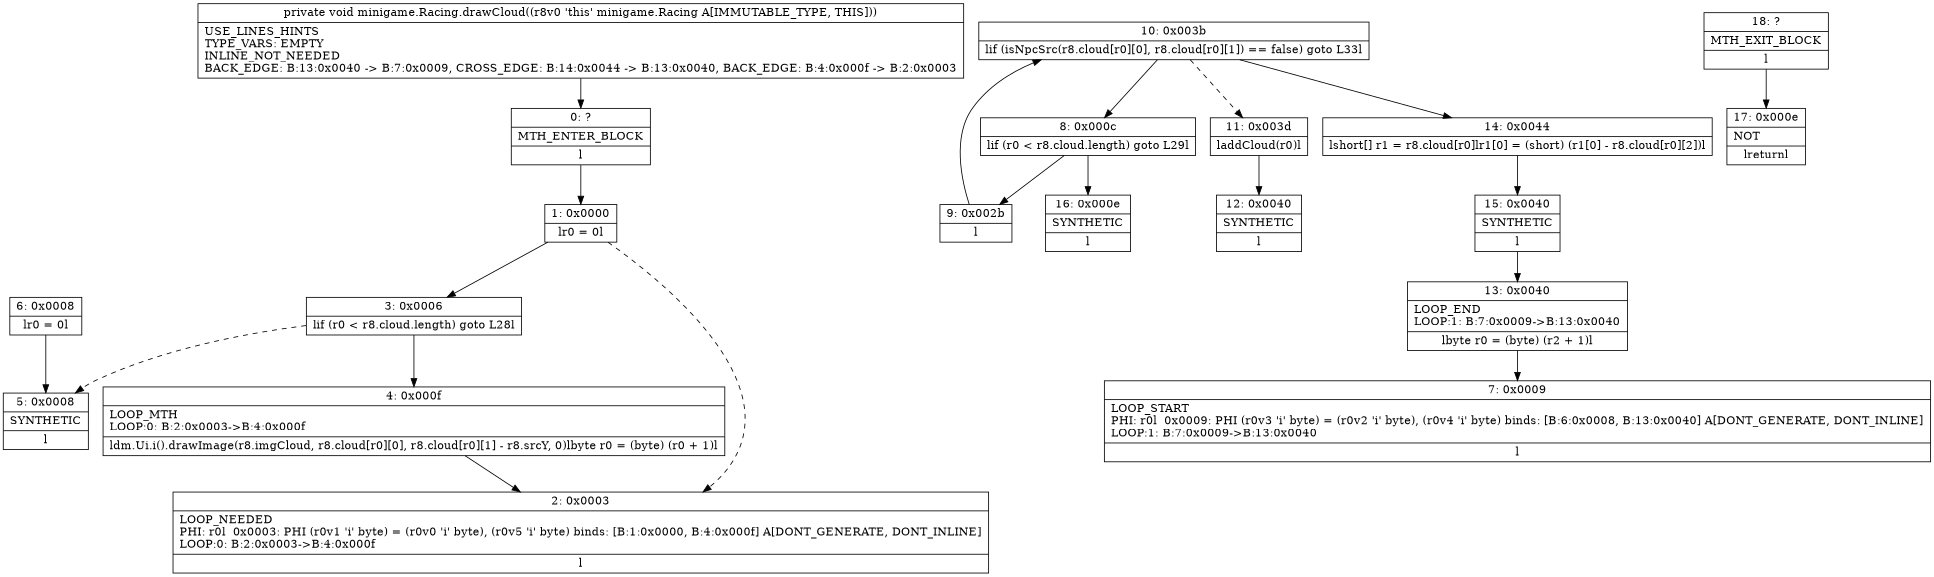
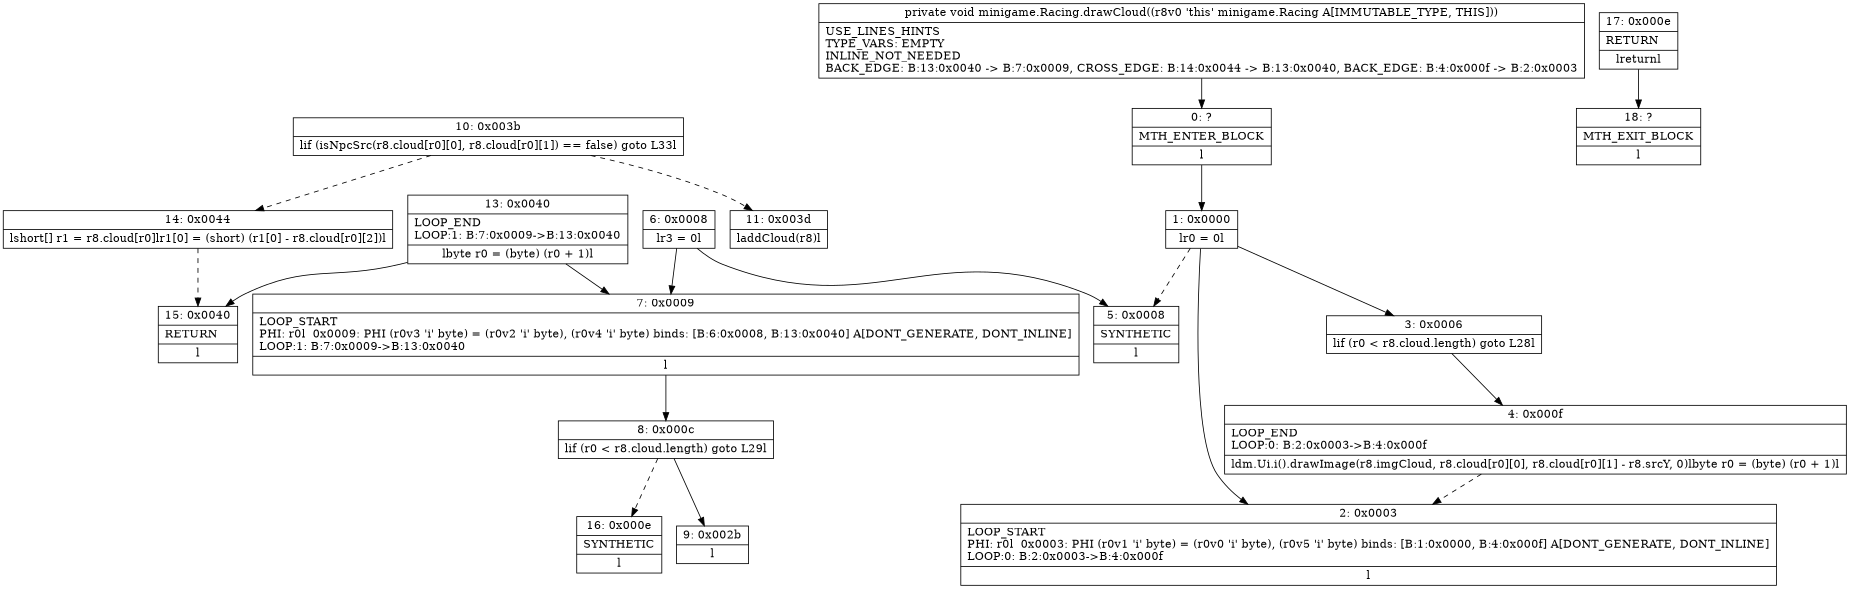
(1766, 85) -> (1639, 85)
(1134, 86) -> (666, 394)
(1342, 88) -> (347, 182)
(967, 118) -> none
(1747, 136) -> (1632, 40)
(1259, 146) -> (779, 238)
(1088, 171) -> (646, 484)
(1517, 171) -> (198, 273)
(1259, 223) -> none
(1517, 223) -> (191, 334)
(1517, 263) -> (318, 274)
none -> (674, 267)
(46, 325) -> (679, 238)
(1517, 341) -> (518, 254)
(191, 347) -> (1174, 274)
(719, 349) -> (1199, 380)
(144, 415) -> (1265, 433)
(489, 472) -> (1461, 487)
(227, 520) -> (1007, 532)
